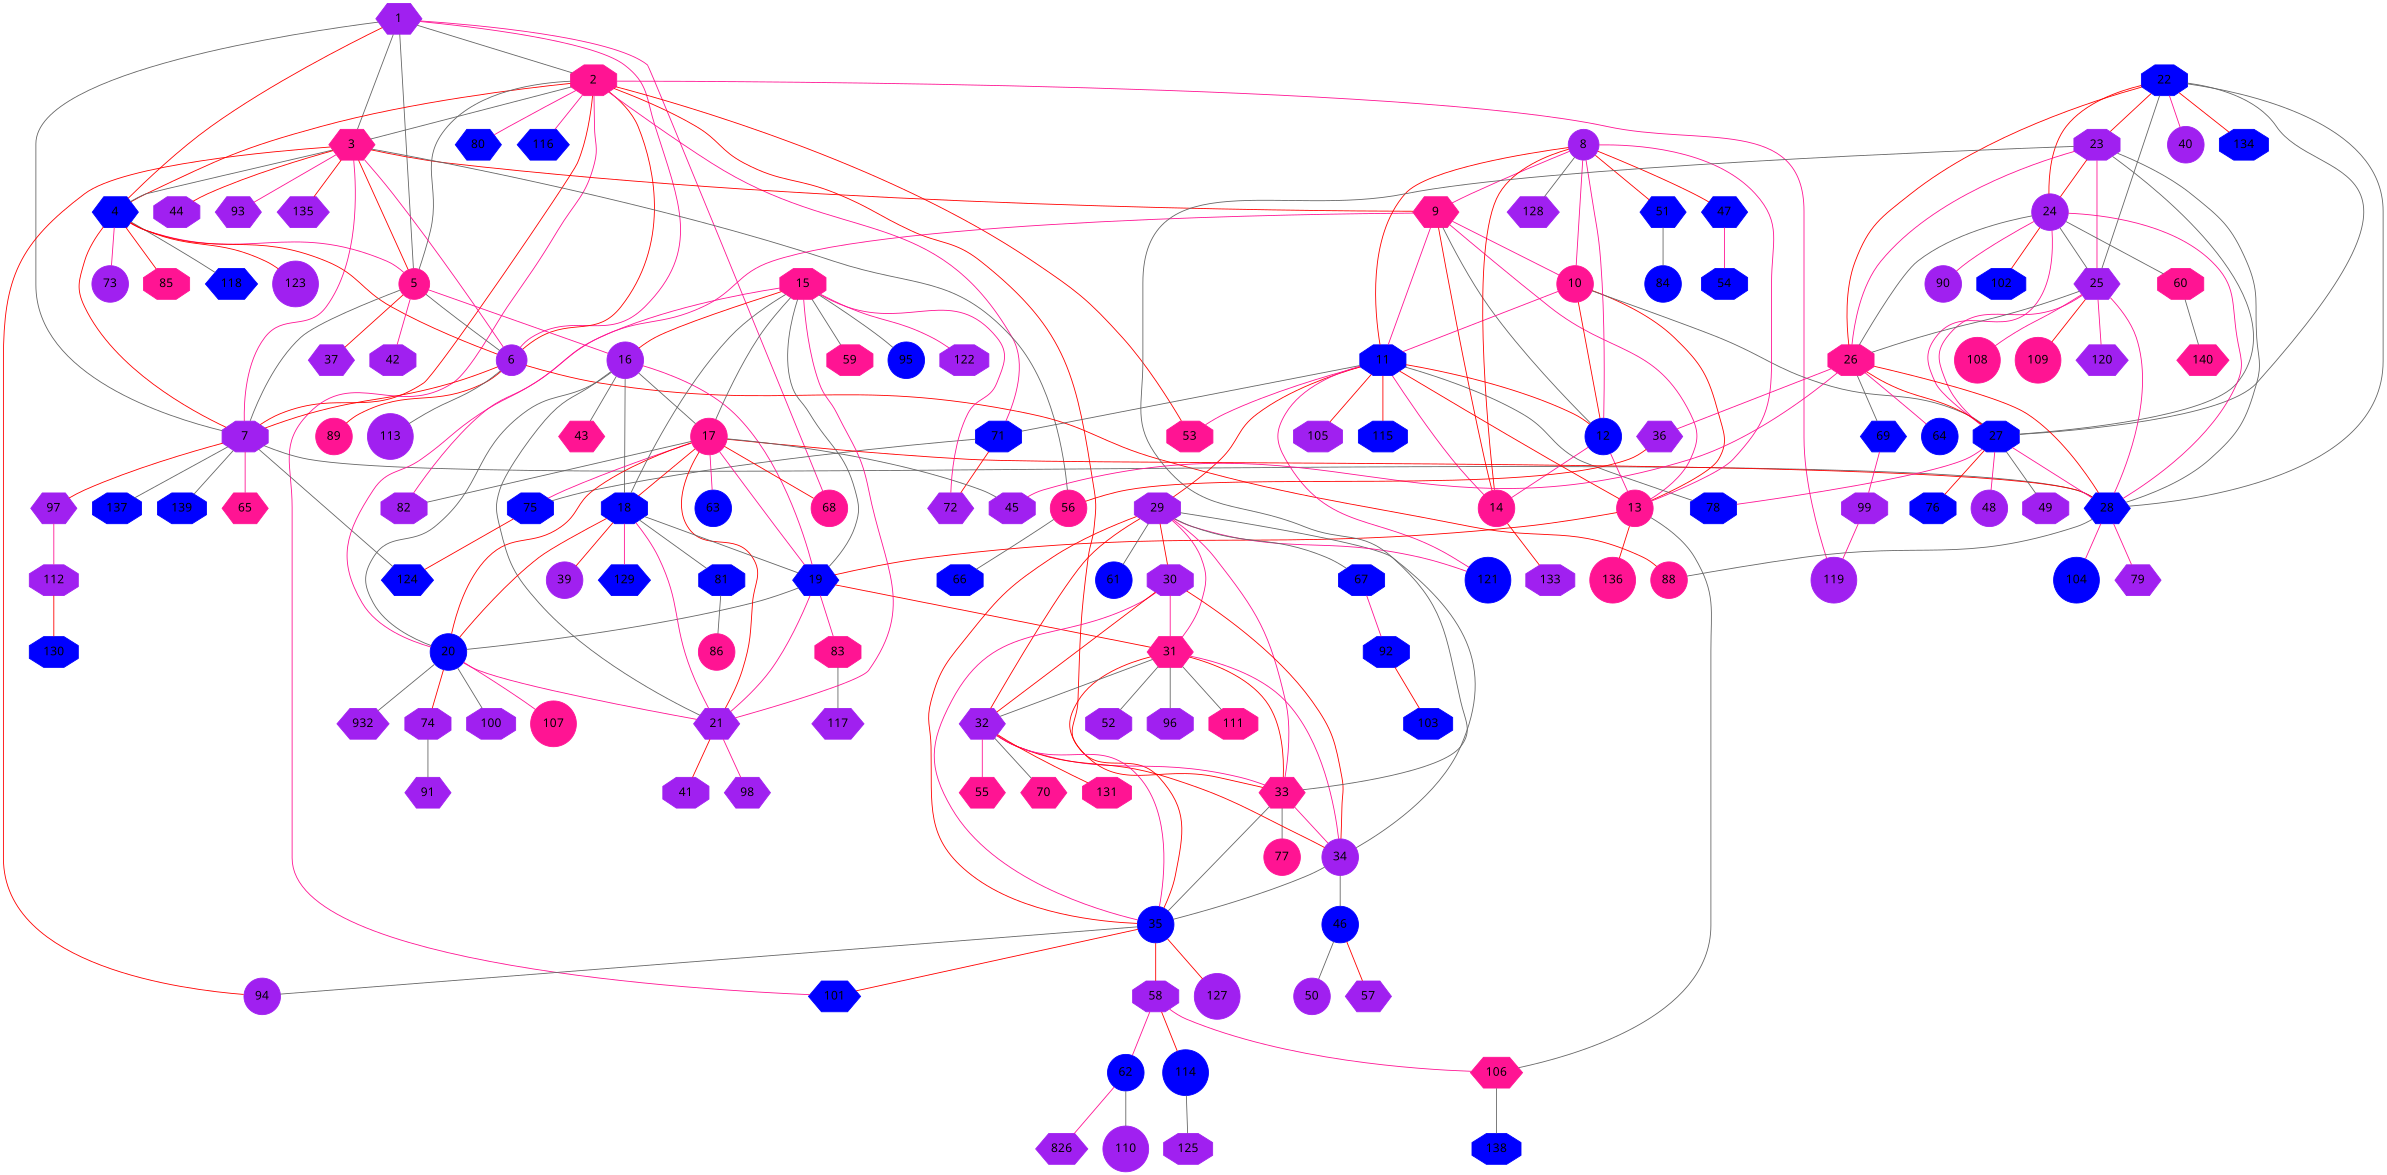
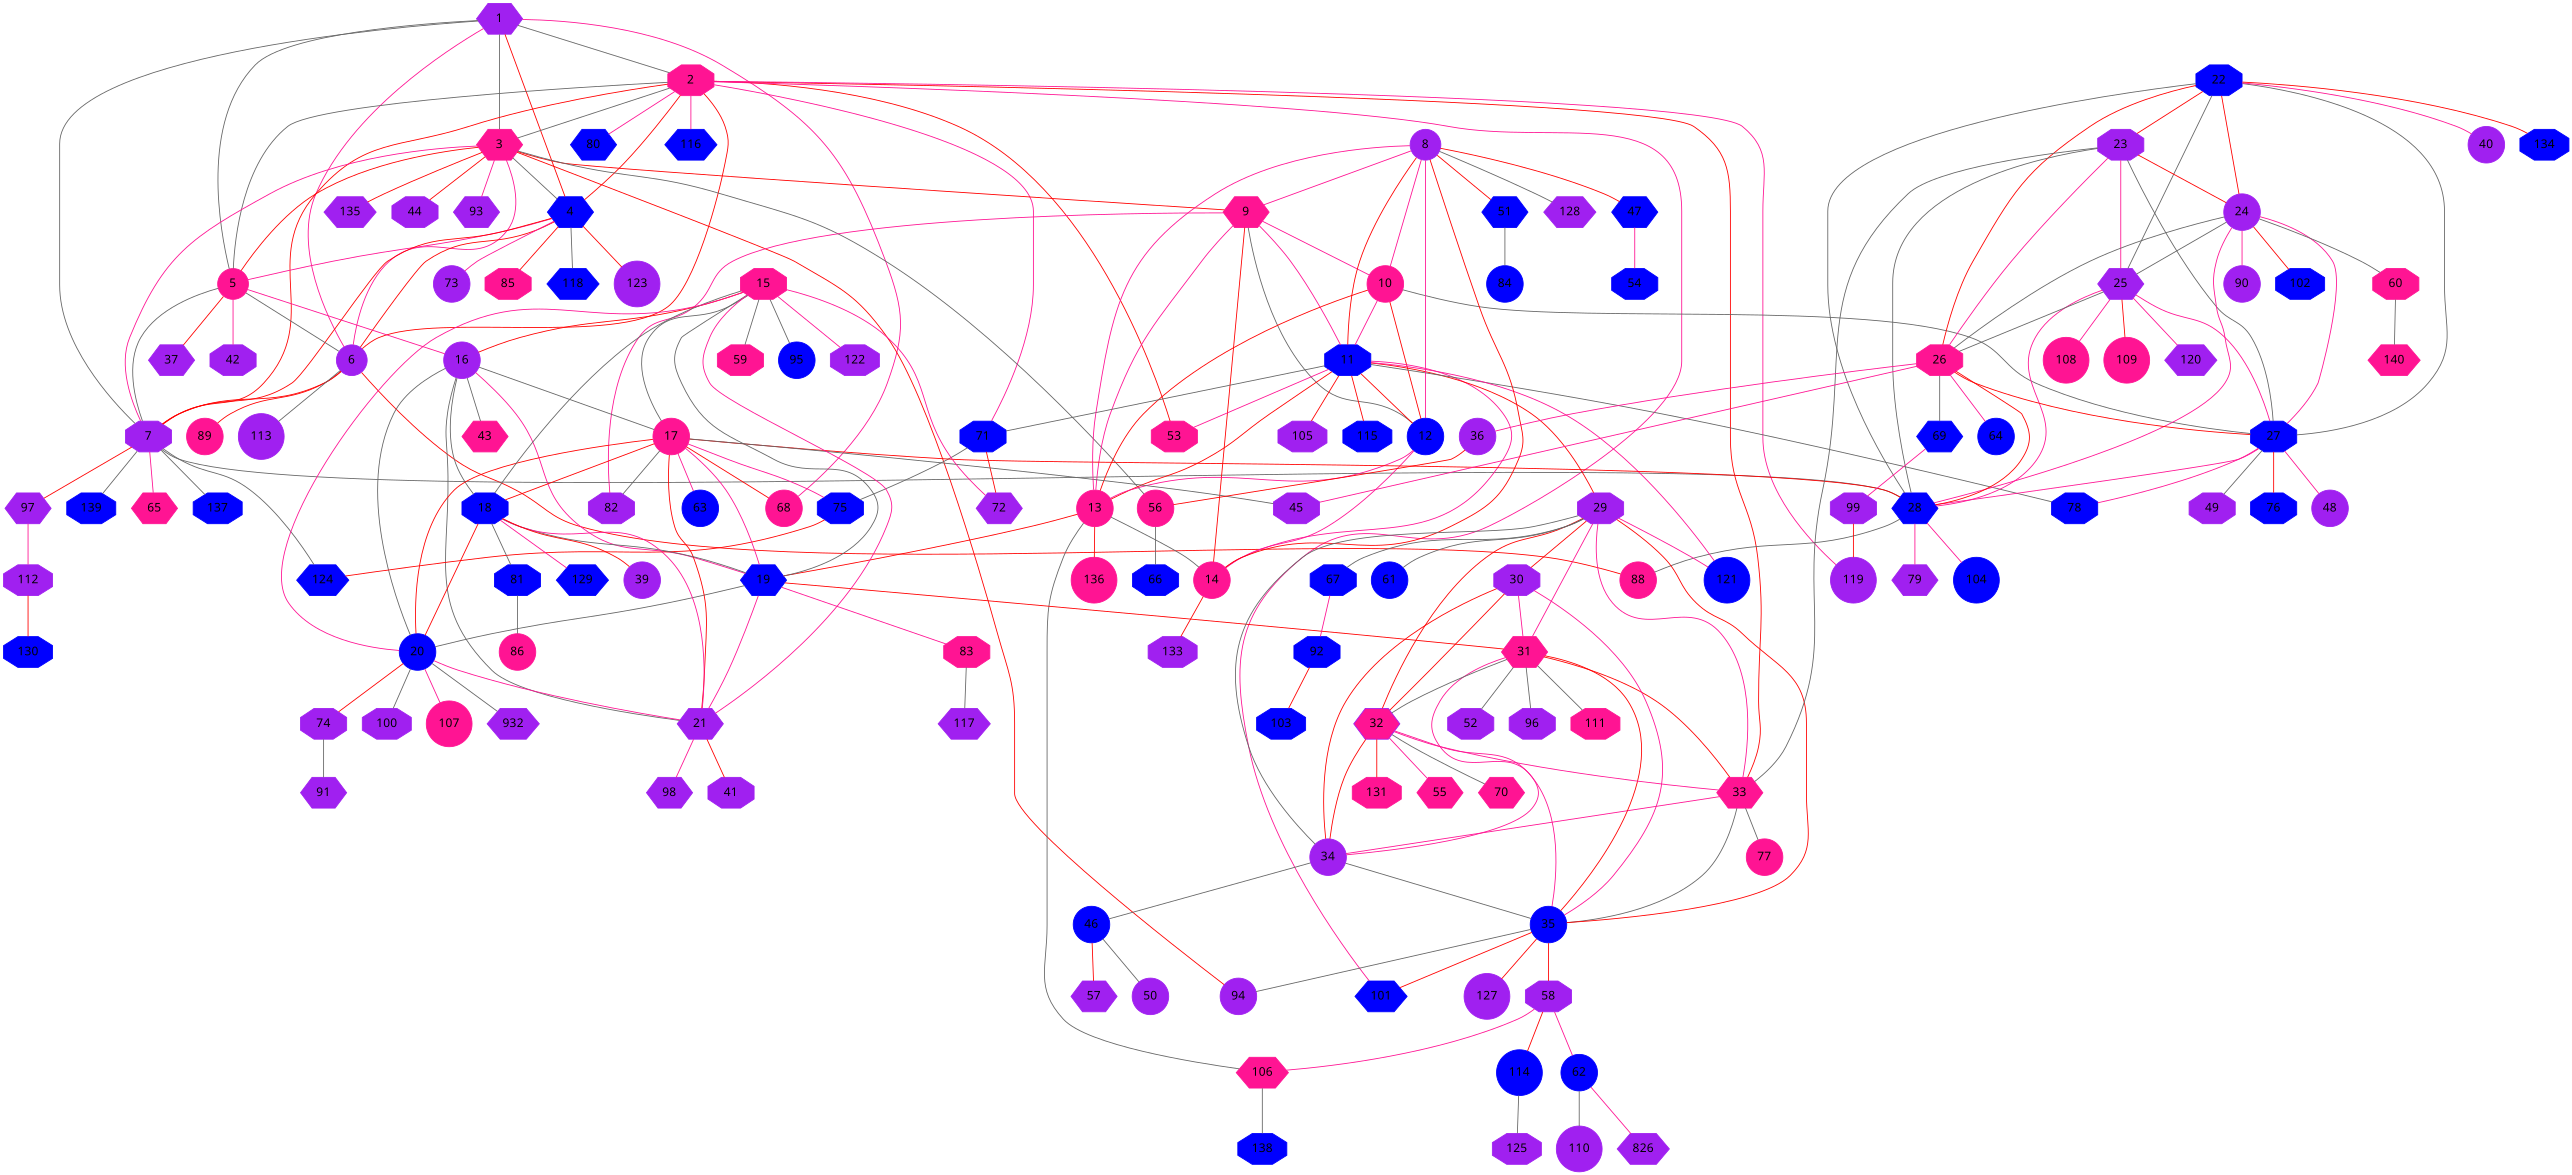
(1660, 436) -> (1478, 436)
none -> (1149, 537)
(1851, 541) -> (1853, 541)
(982, 724) -> (1377, 724)
